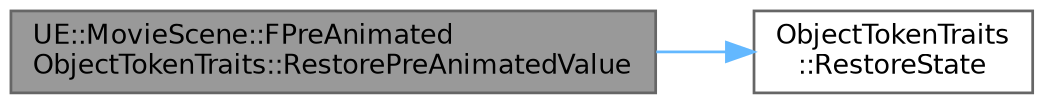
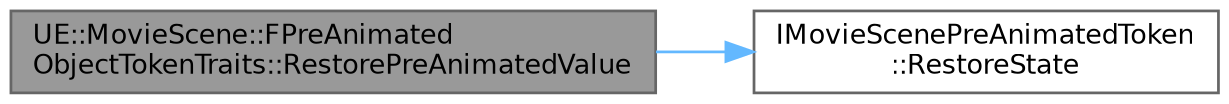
(893, 52) -> (986, 52)
